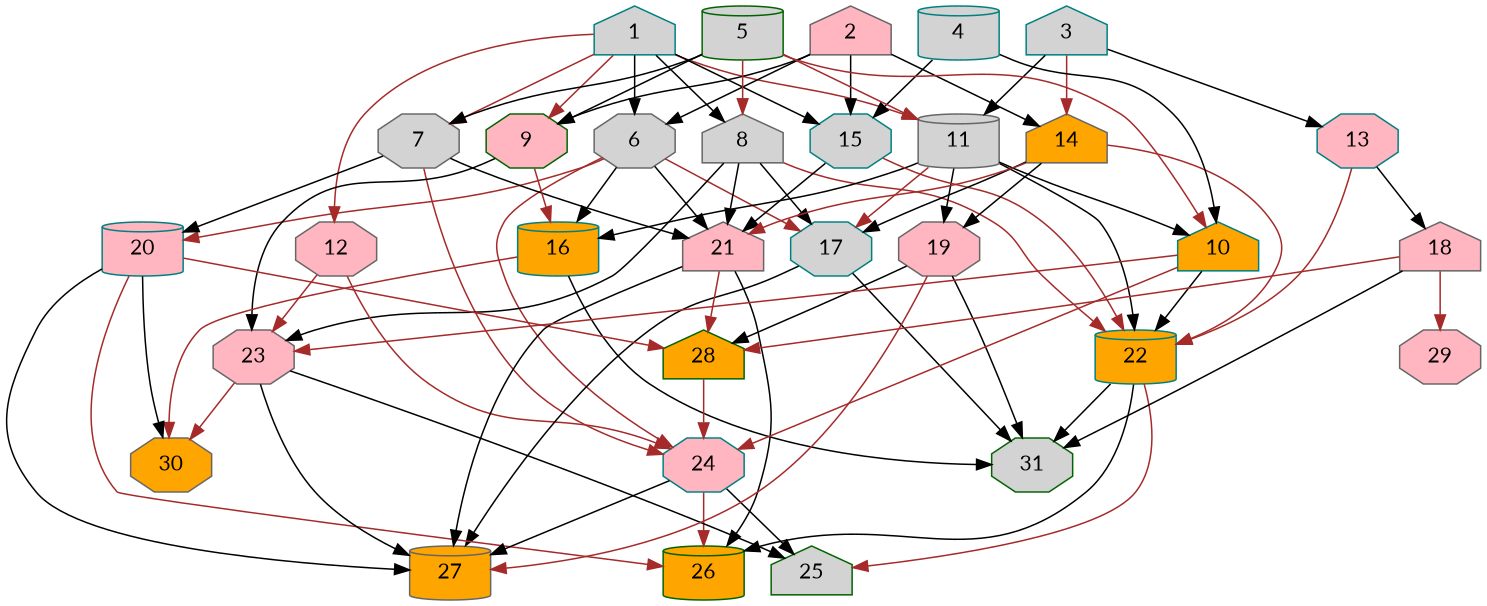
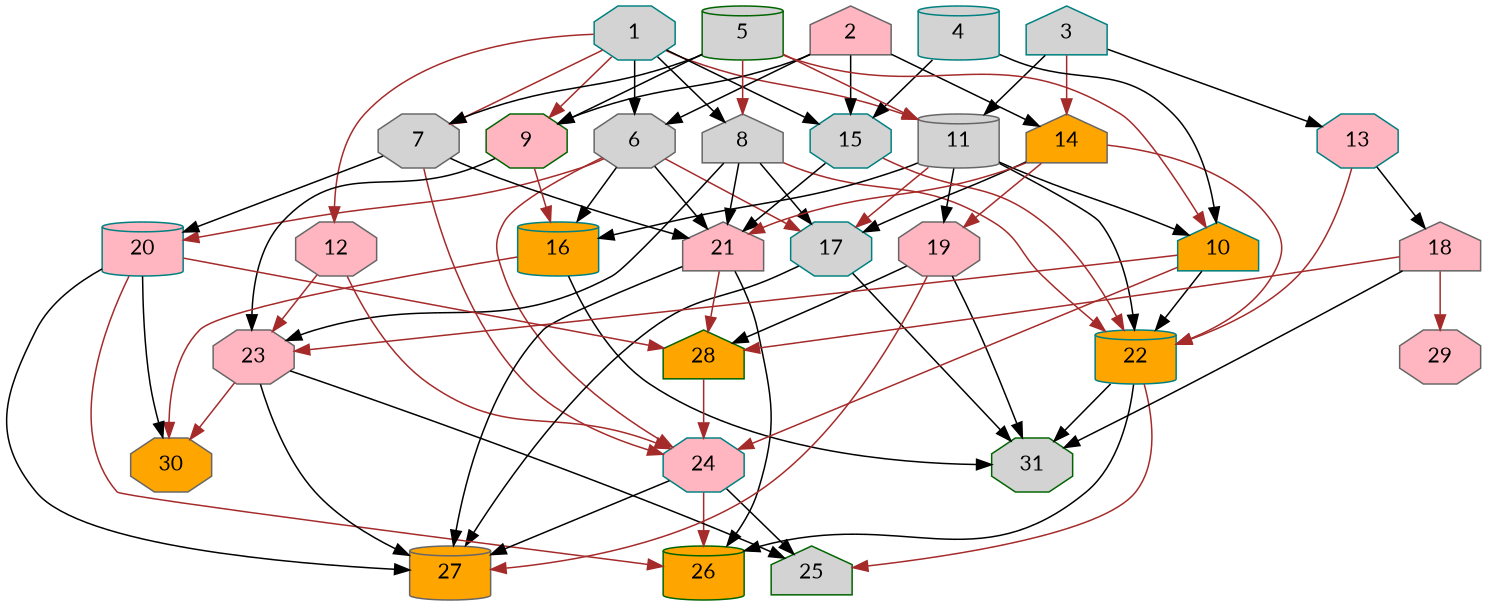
(635, 33) -> (635, 33)
(1009, 190) -> (1009, 190)
